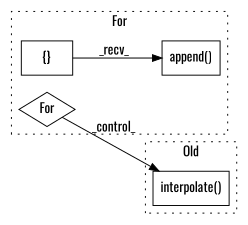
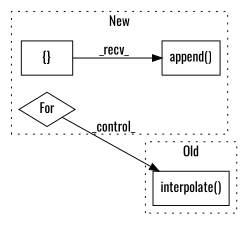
(120, 22) -> (120, 22)
